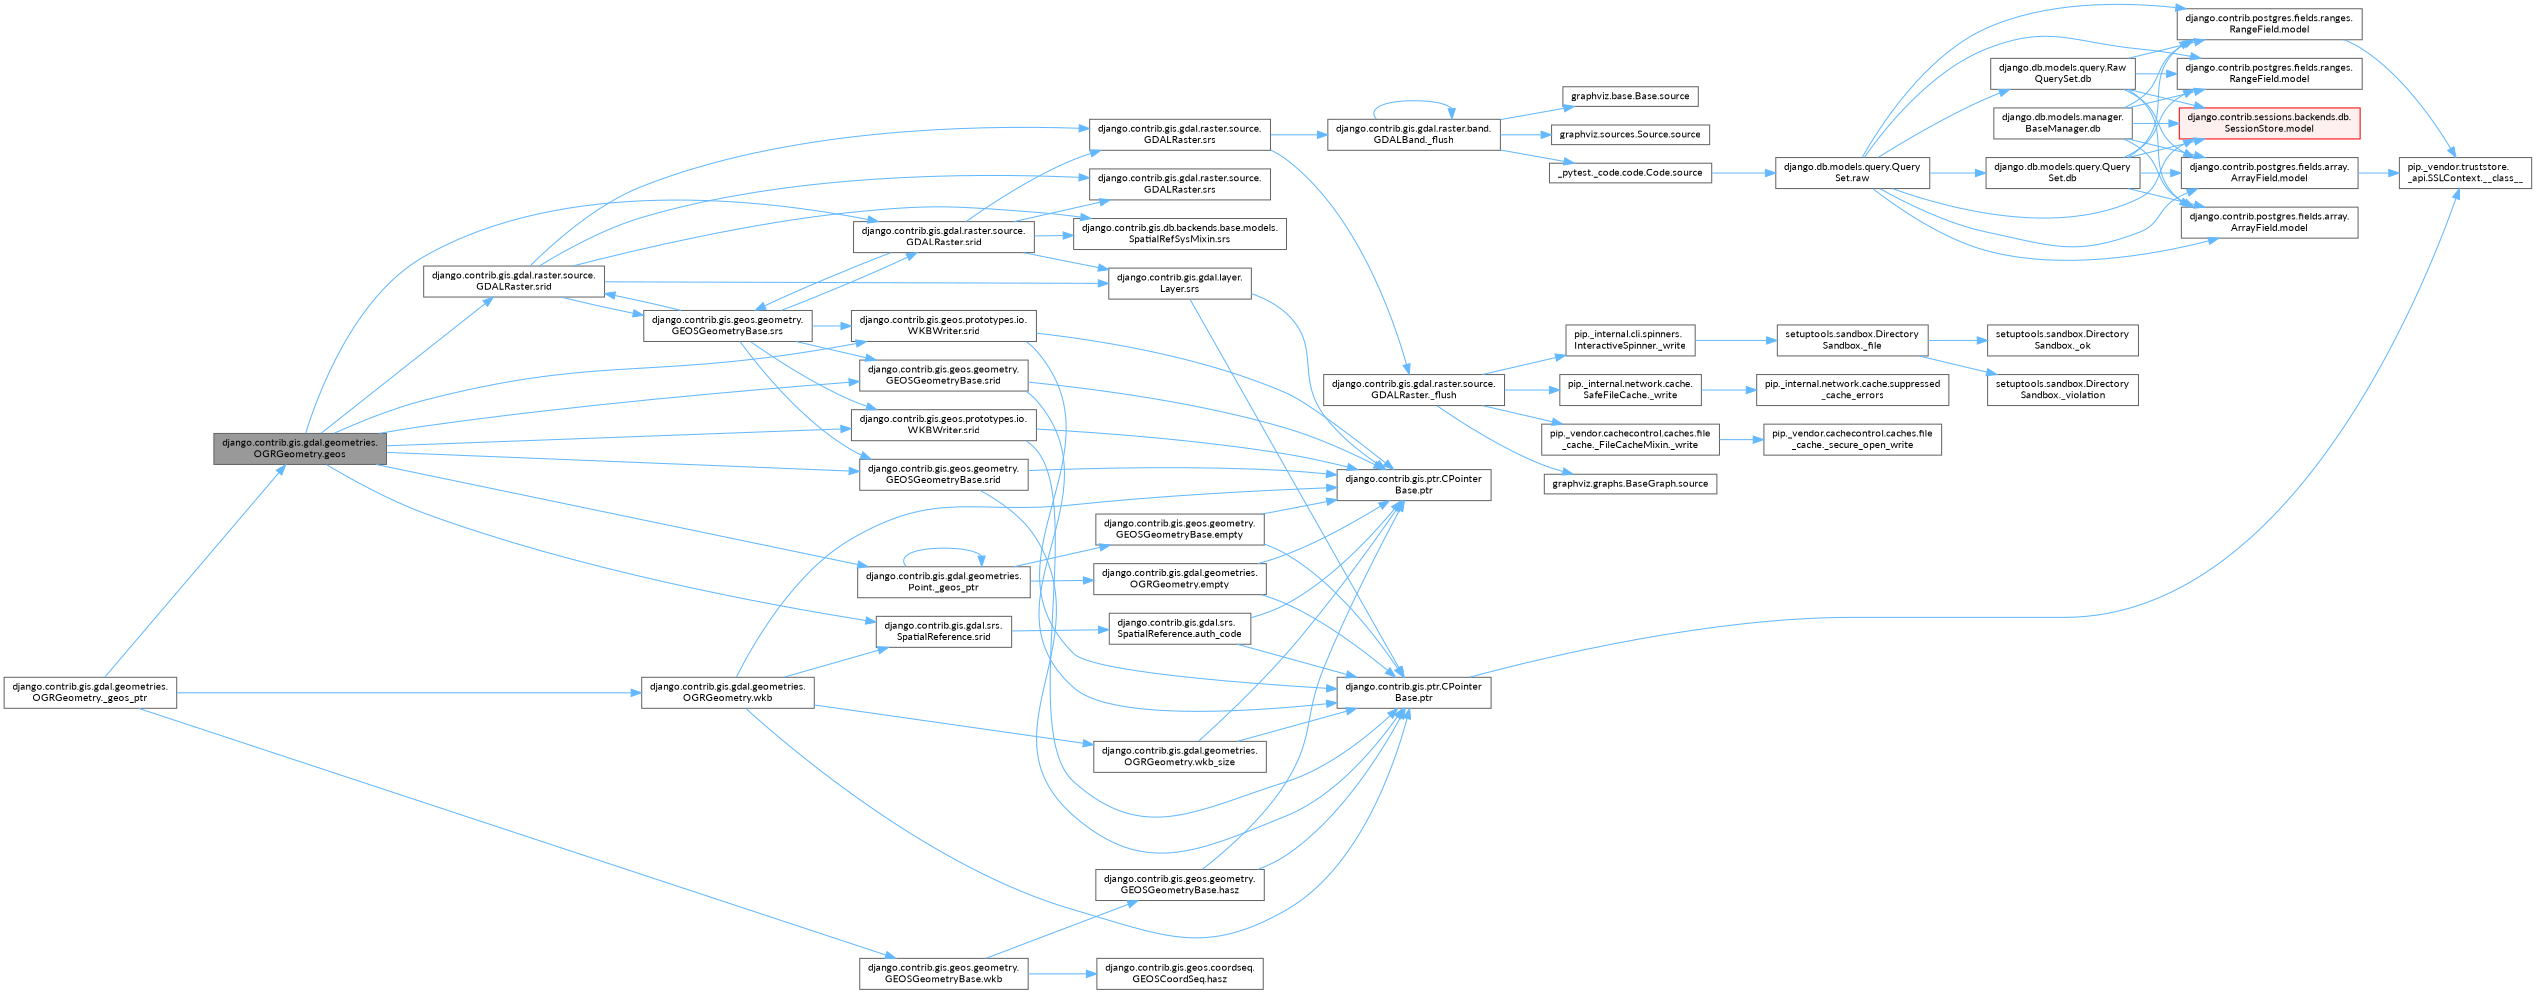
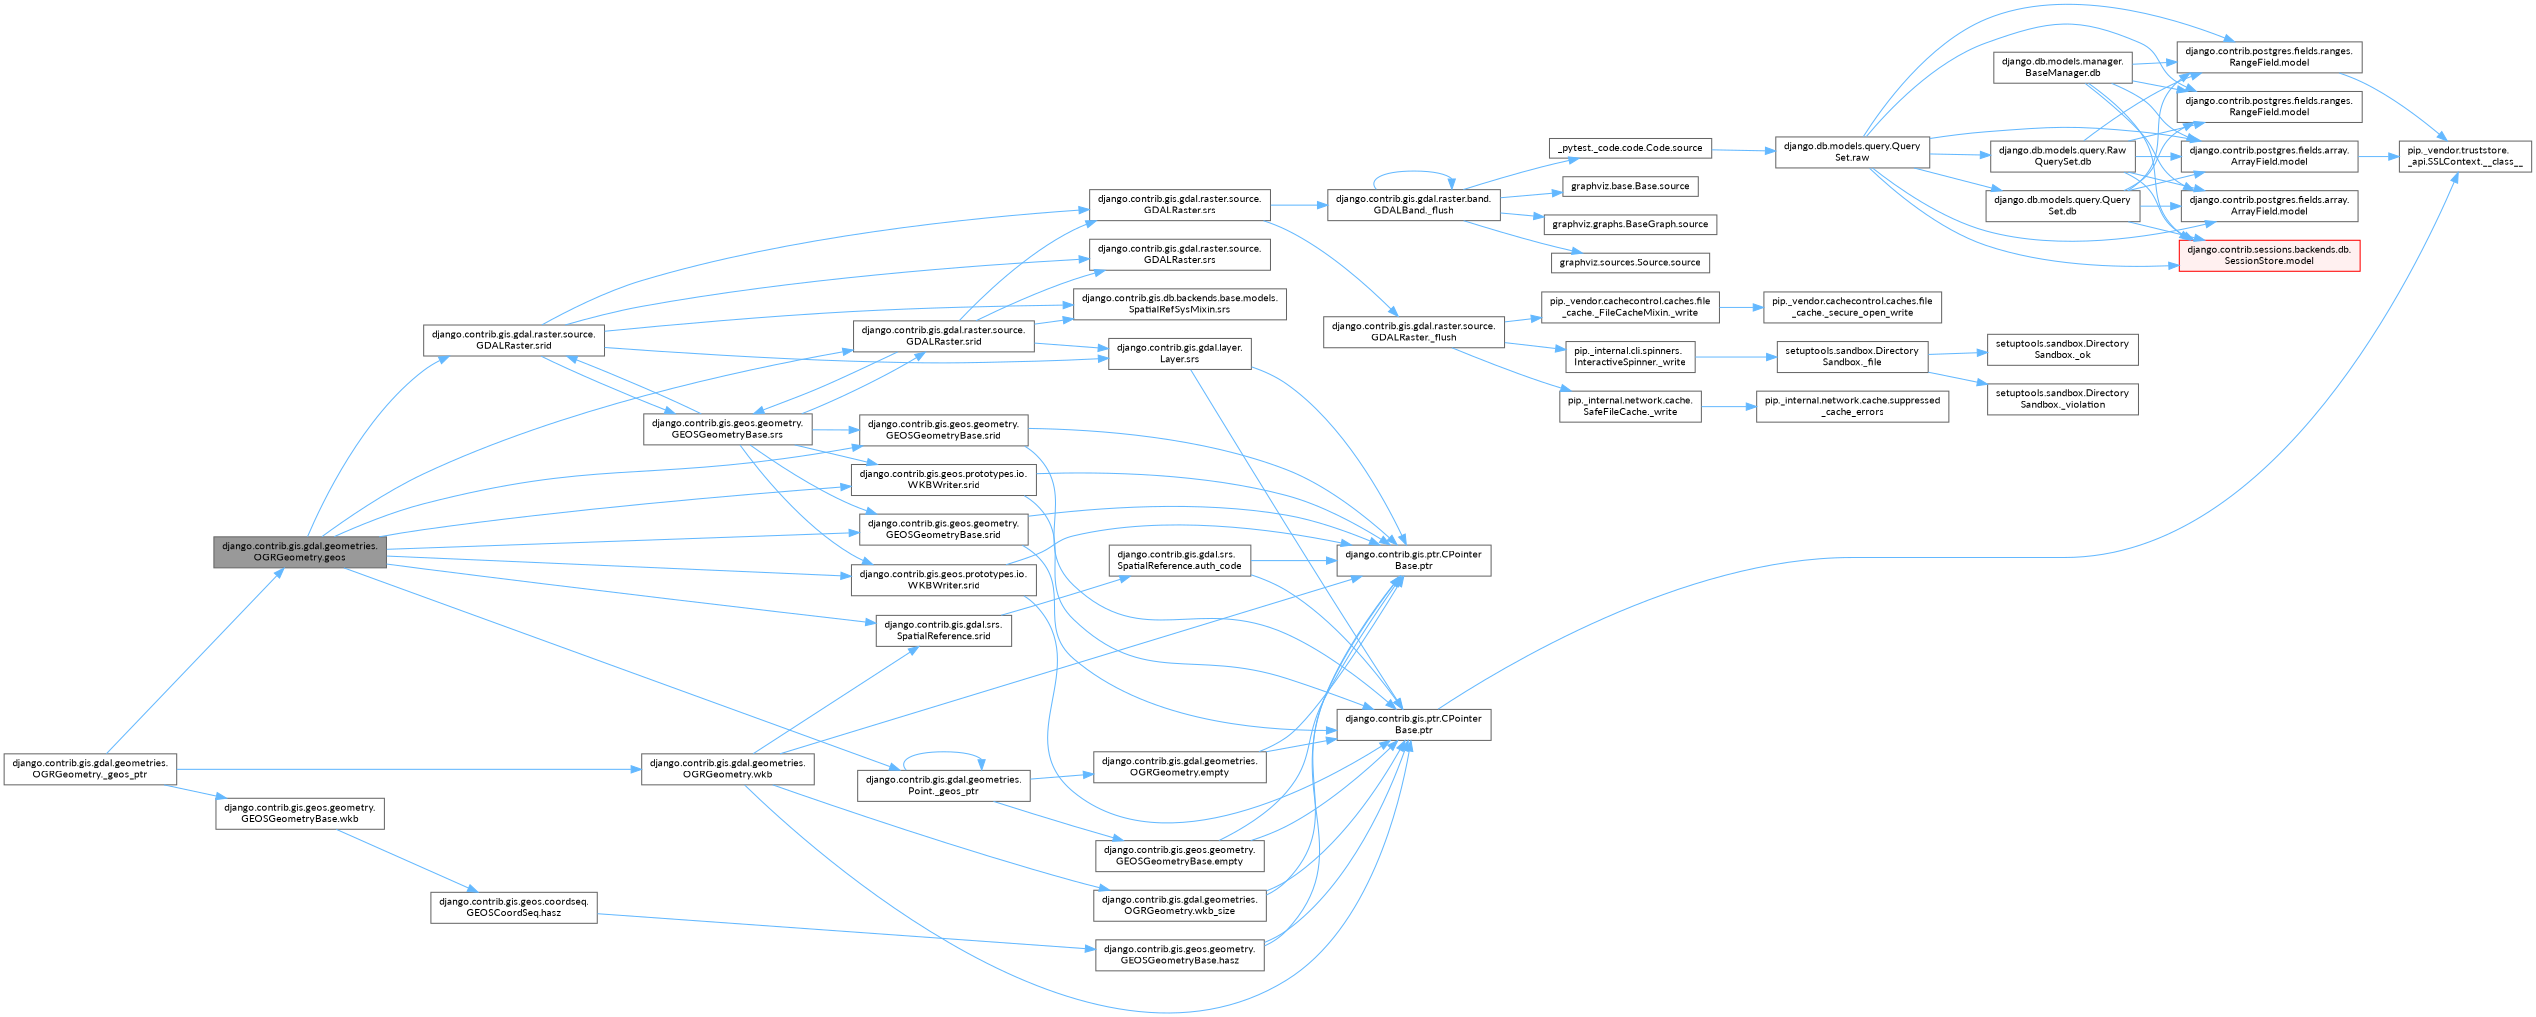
(1497, 443) -> (1517, 214)
(1057, 931) -> (841, 931)
